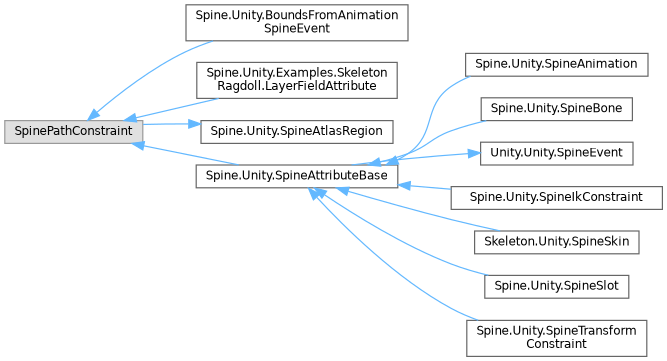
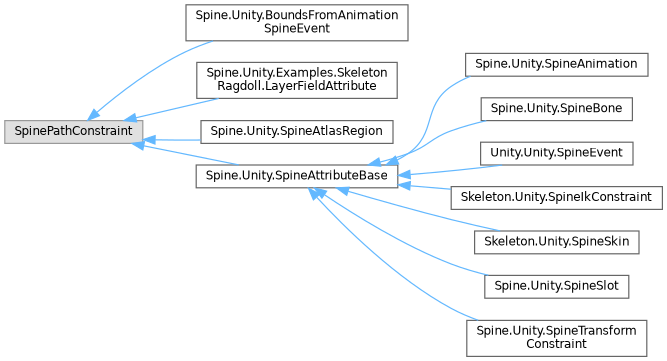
(166, 124) -> (178, 140)
(418, 158) -> (456, 170)
(557, 198) -> (557, 198)
